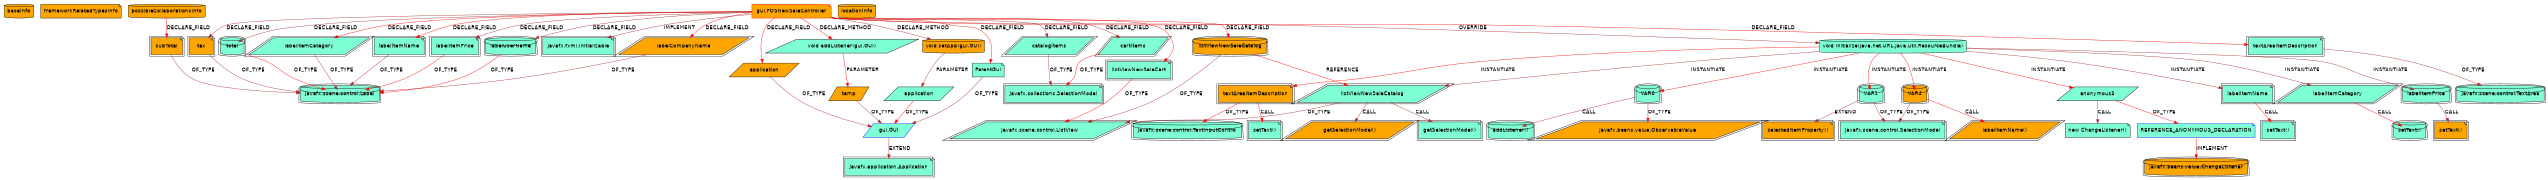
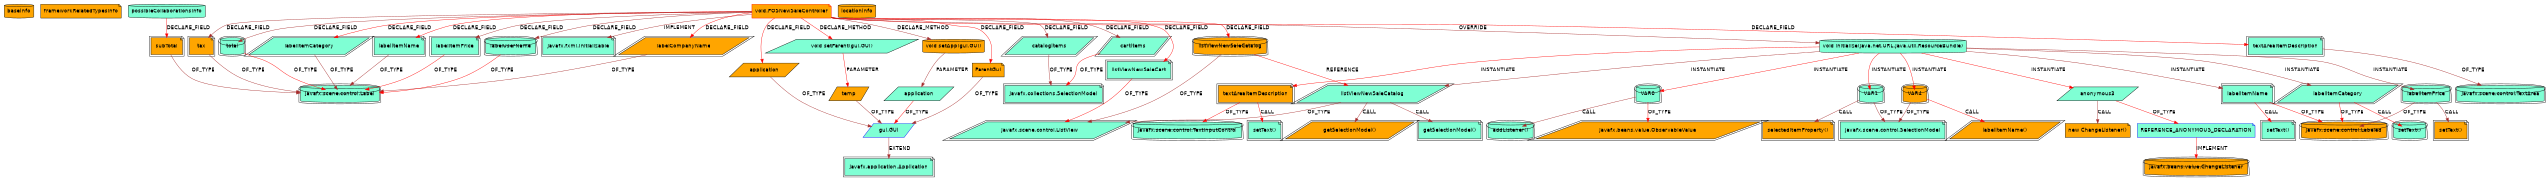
(167, 11) -> (167, 11)
(792, 11) -> (792, 11)
(842, 46) -> (842, 46)
(988, 70) -> (988, 70)
(1846, 112) -> (1846, 112)
(2098, 130) -> (2098, 130)
none -> (2344, 130)
